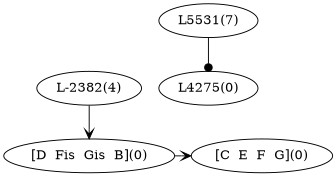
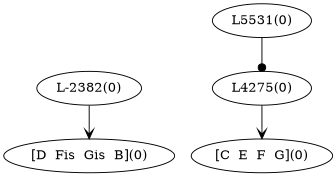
(208, 21) -> (262, 21)
(89, 88) -> (89, 88)
(178, 156) -> (262, 117)
